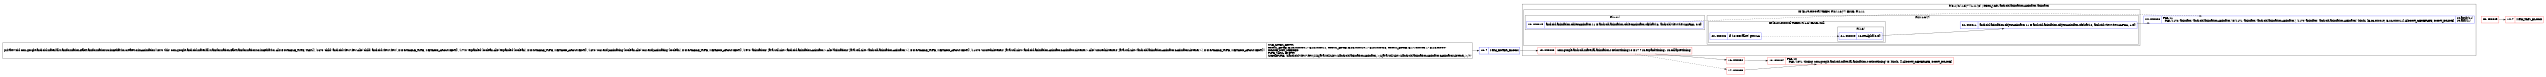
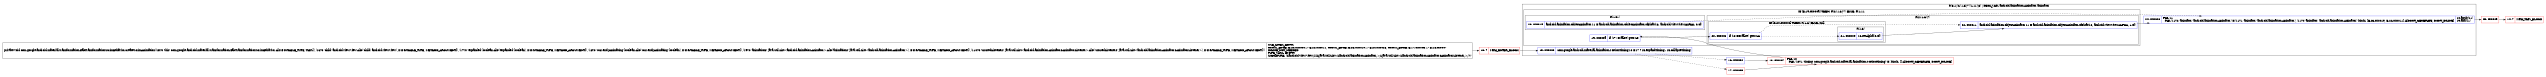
(1615, 18) -> (1615, 18)
none -> (2477, 20)
none -> (1857, 25)
none -> (1615, 38)
(1499, 51) -> (1499, 51)
(1615, 51) -> (1615, 51)
(1690, 57) -> (1690, 57)
(1736, 61) -> (1736, 61)
